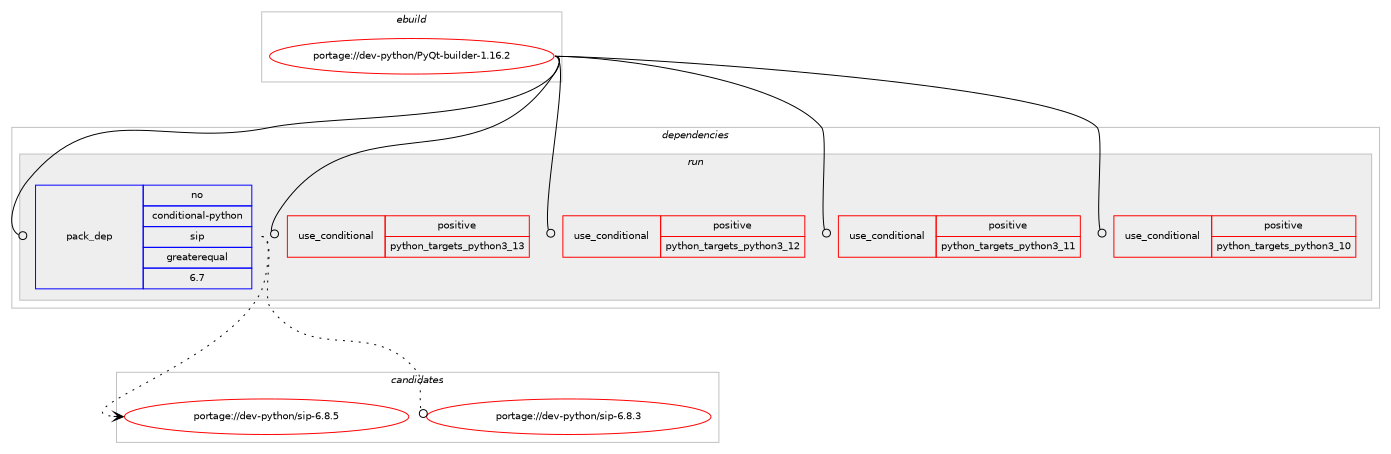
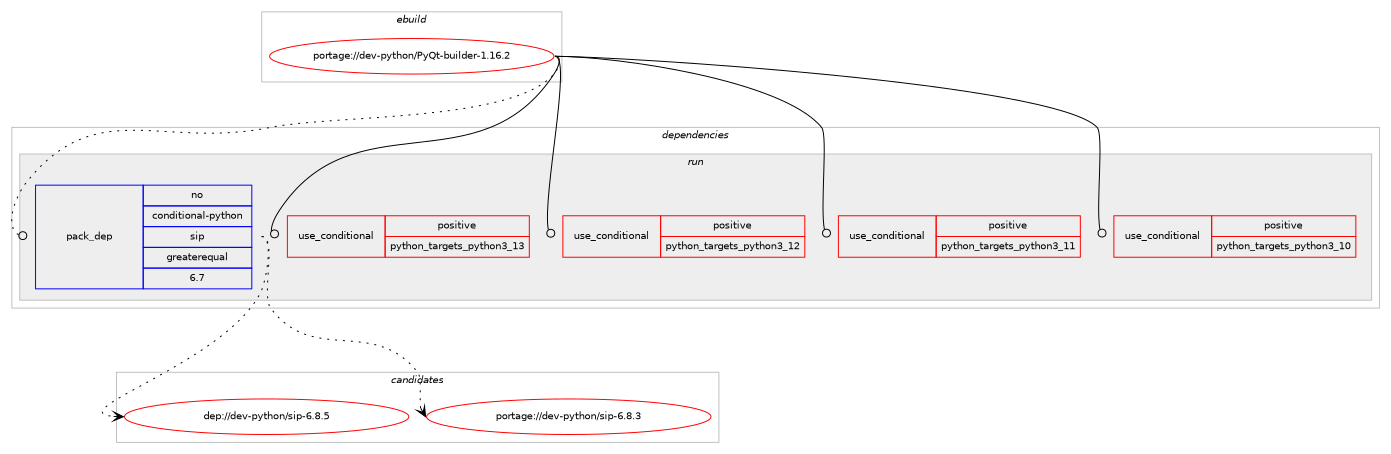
(331, 121) -> (331, 121)
(326, 339) -> (324, 339)
(267, 417) -> (267, 417)
